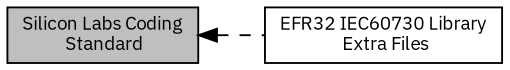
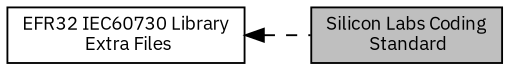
(241, 35) -> (287, 35)
